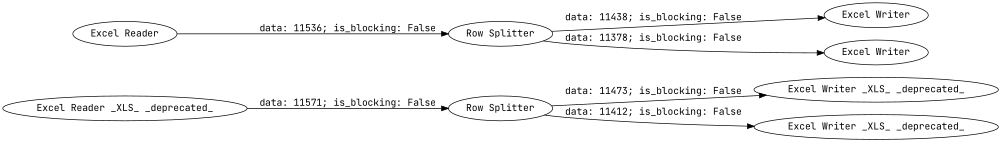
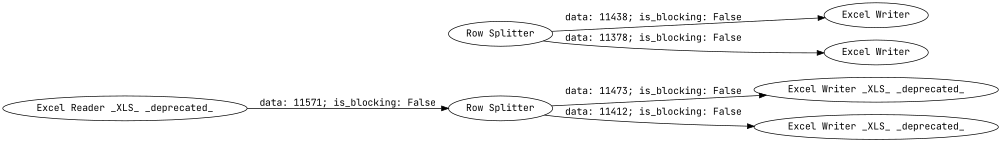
(125, 34) -> none
